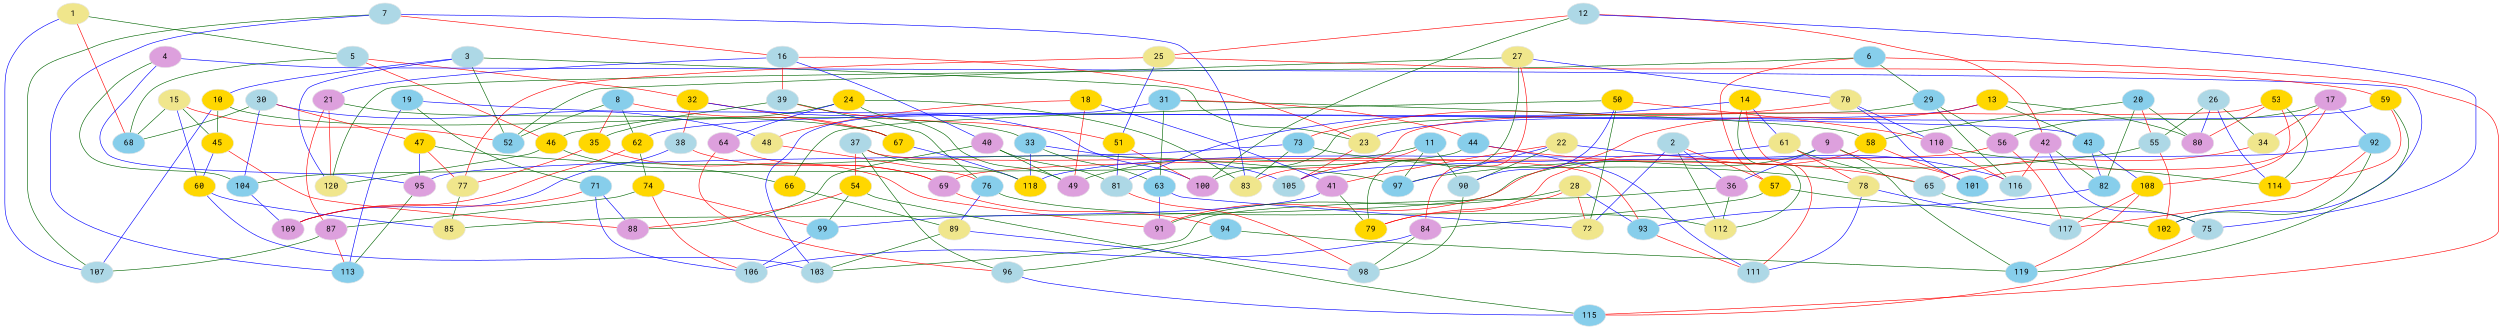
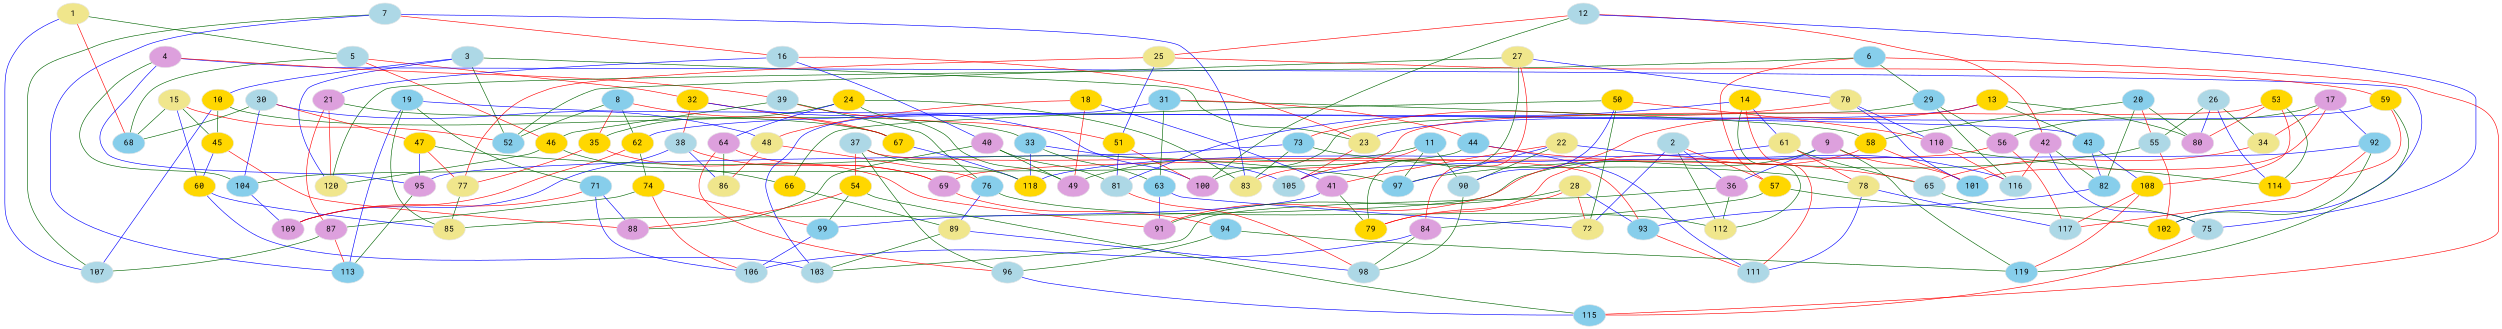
(782, 78) -> (430, 72)
none -> (391, 167)
none -> (724, 186)
